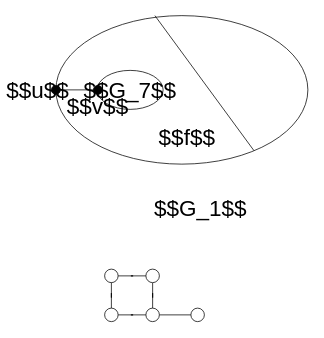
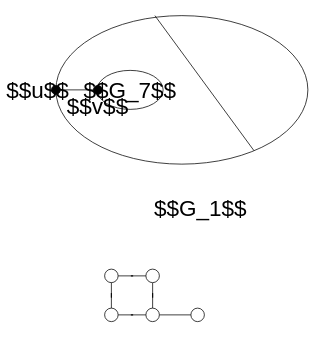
(187, 137) -> none
